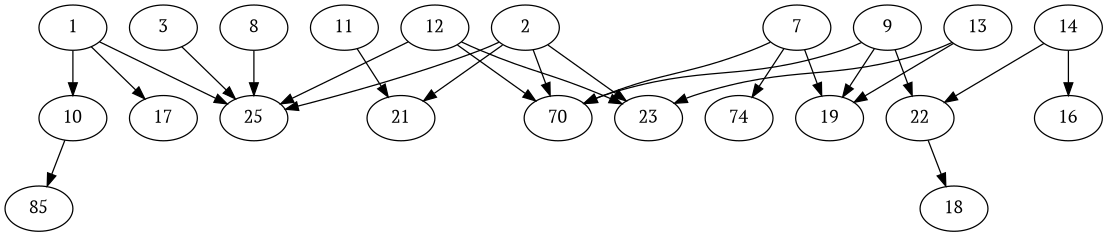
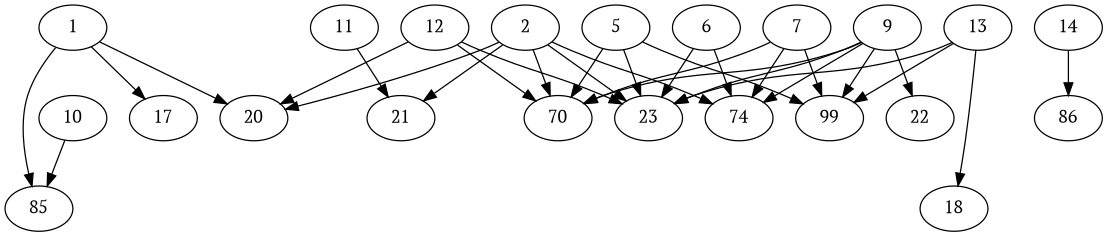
(163, 28) -> none
(254, 28) -> none
none -> (616, 28)
none -> (706, 28)
none -> (830, 63)
(73, 67) -> (25, 107)
none -> (622, 70)
(1000, 70) -> none
none -> (774, 71)
(254, 118) -> (254, 118)
(830, 118) -> (830, 118)
(1068, 118) -> (1068, 118)
(935, 157) -> (969, 112)
